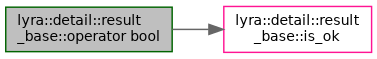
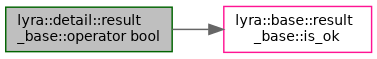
(298, 29) -> (298, 29)
